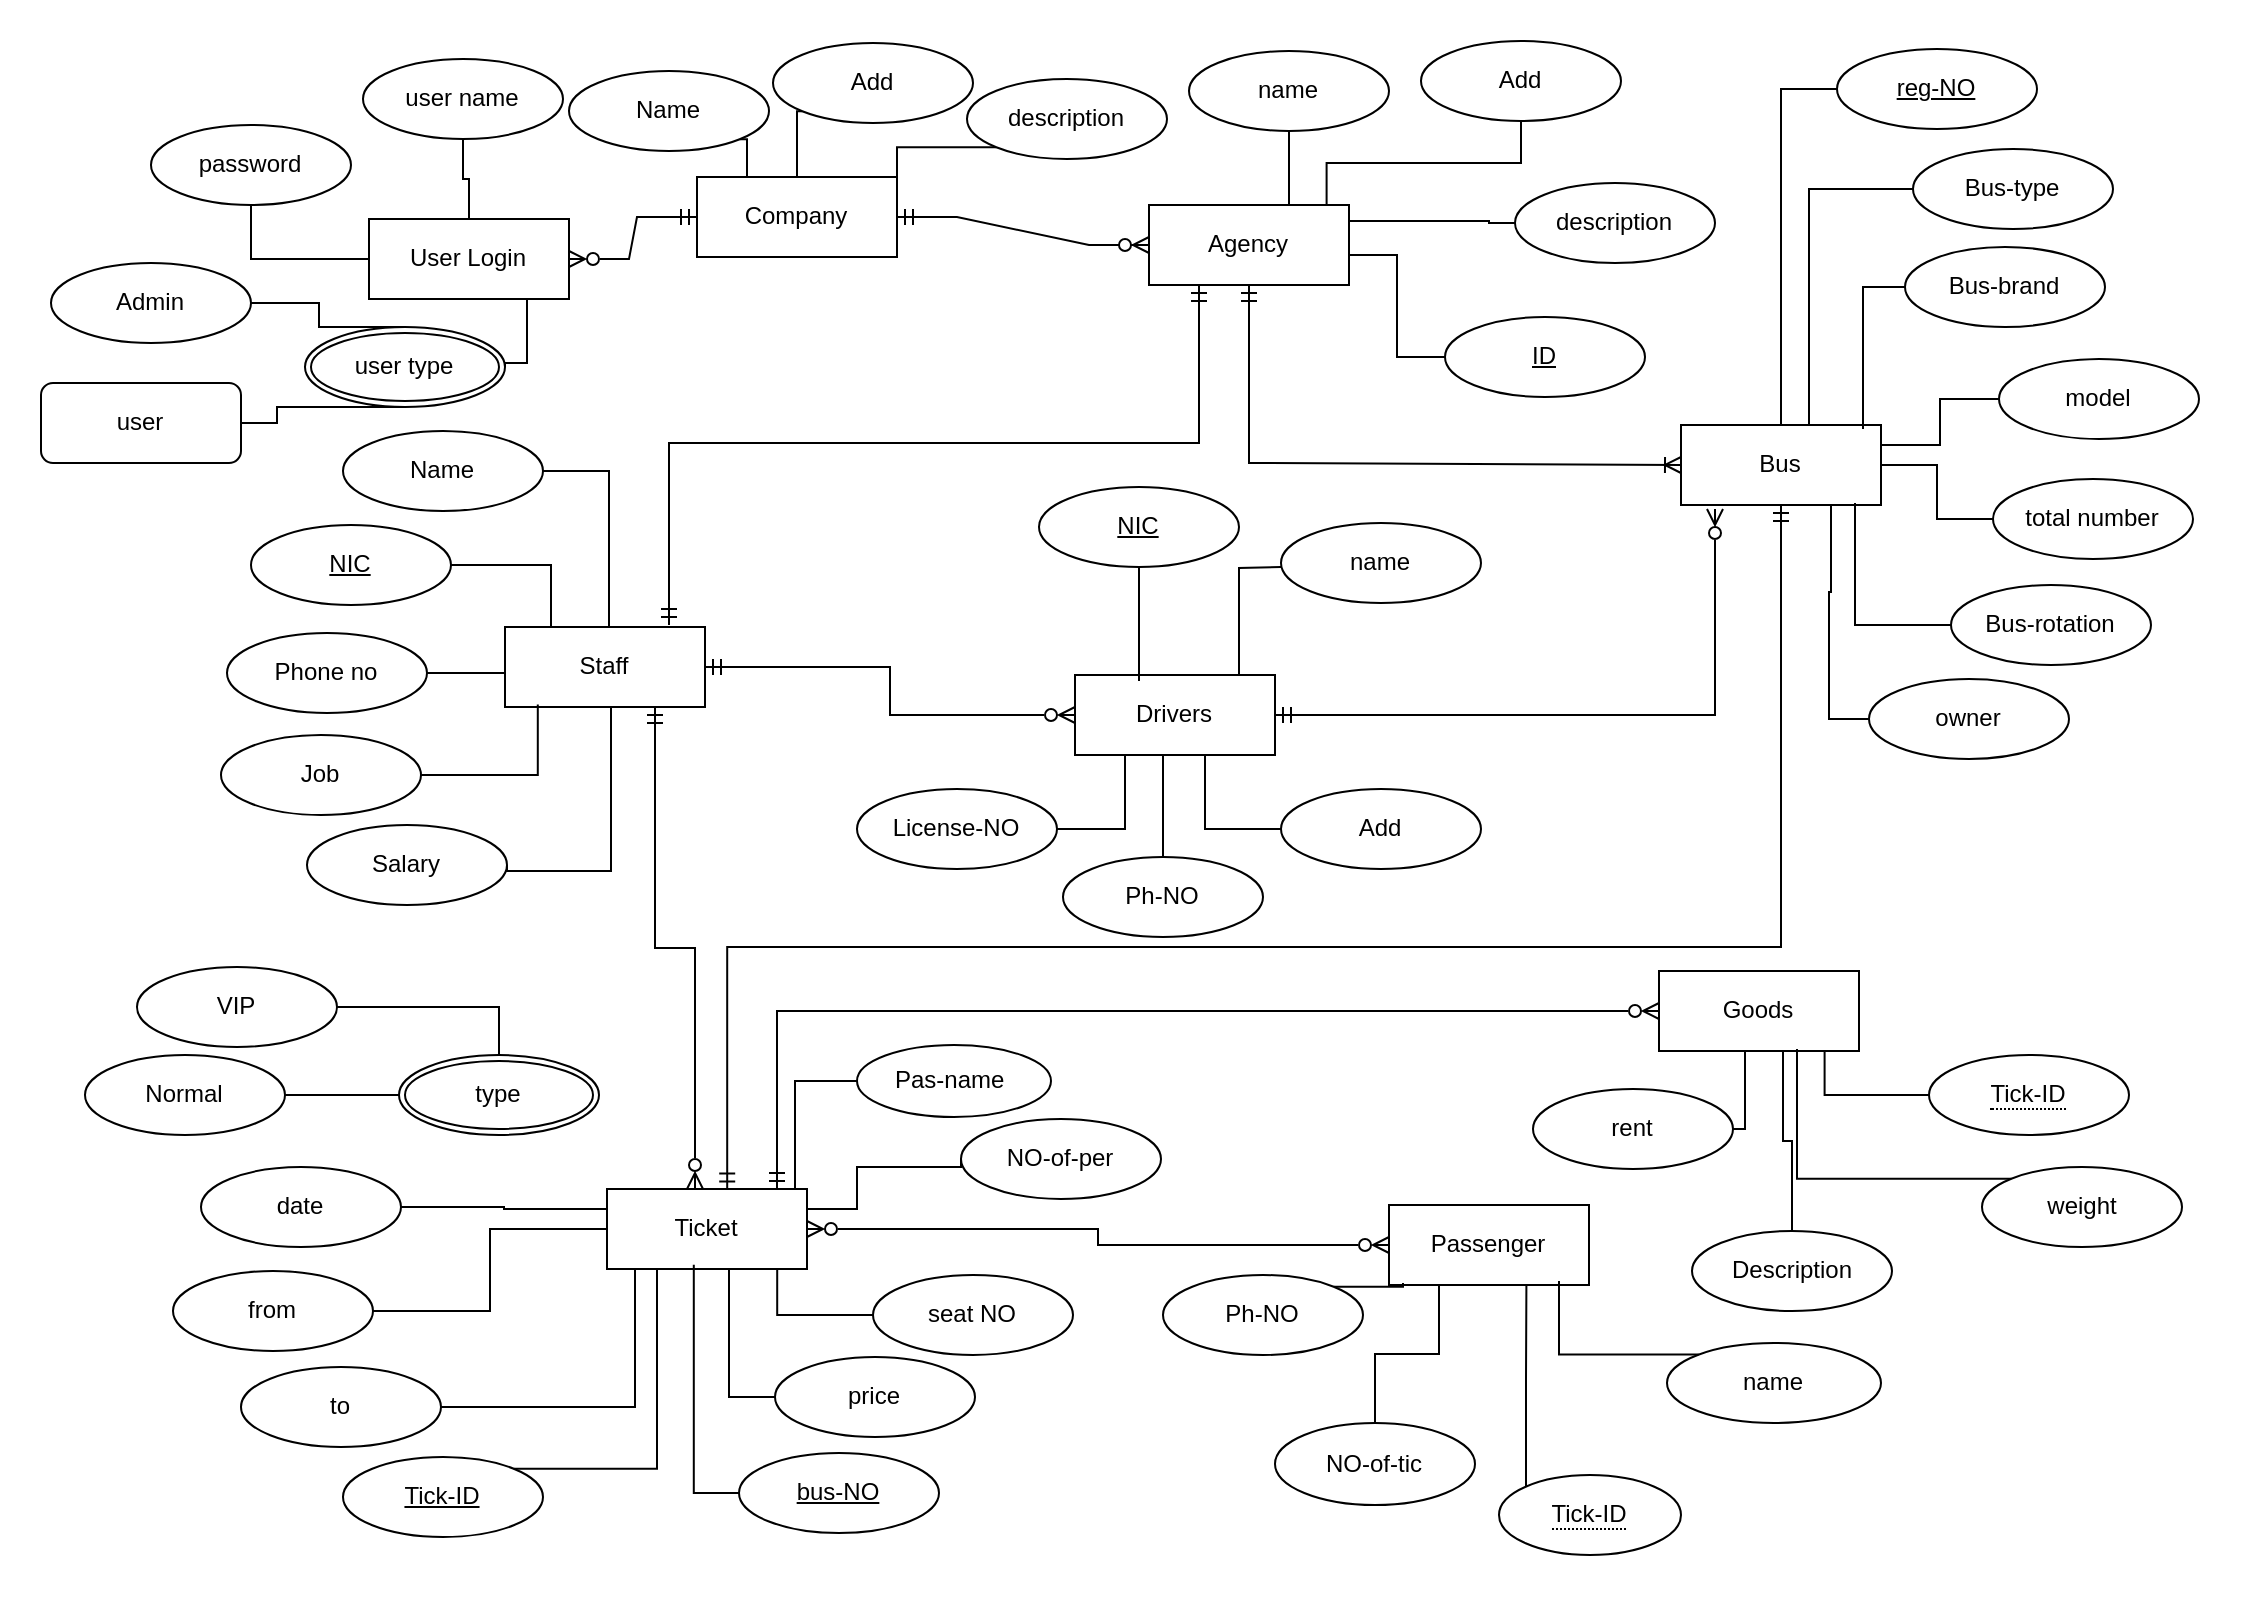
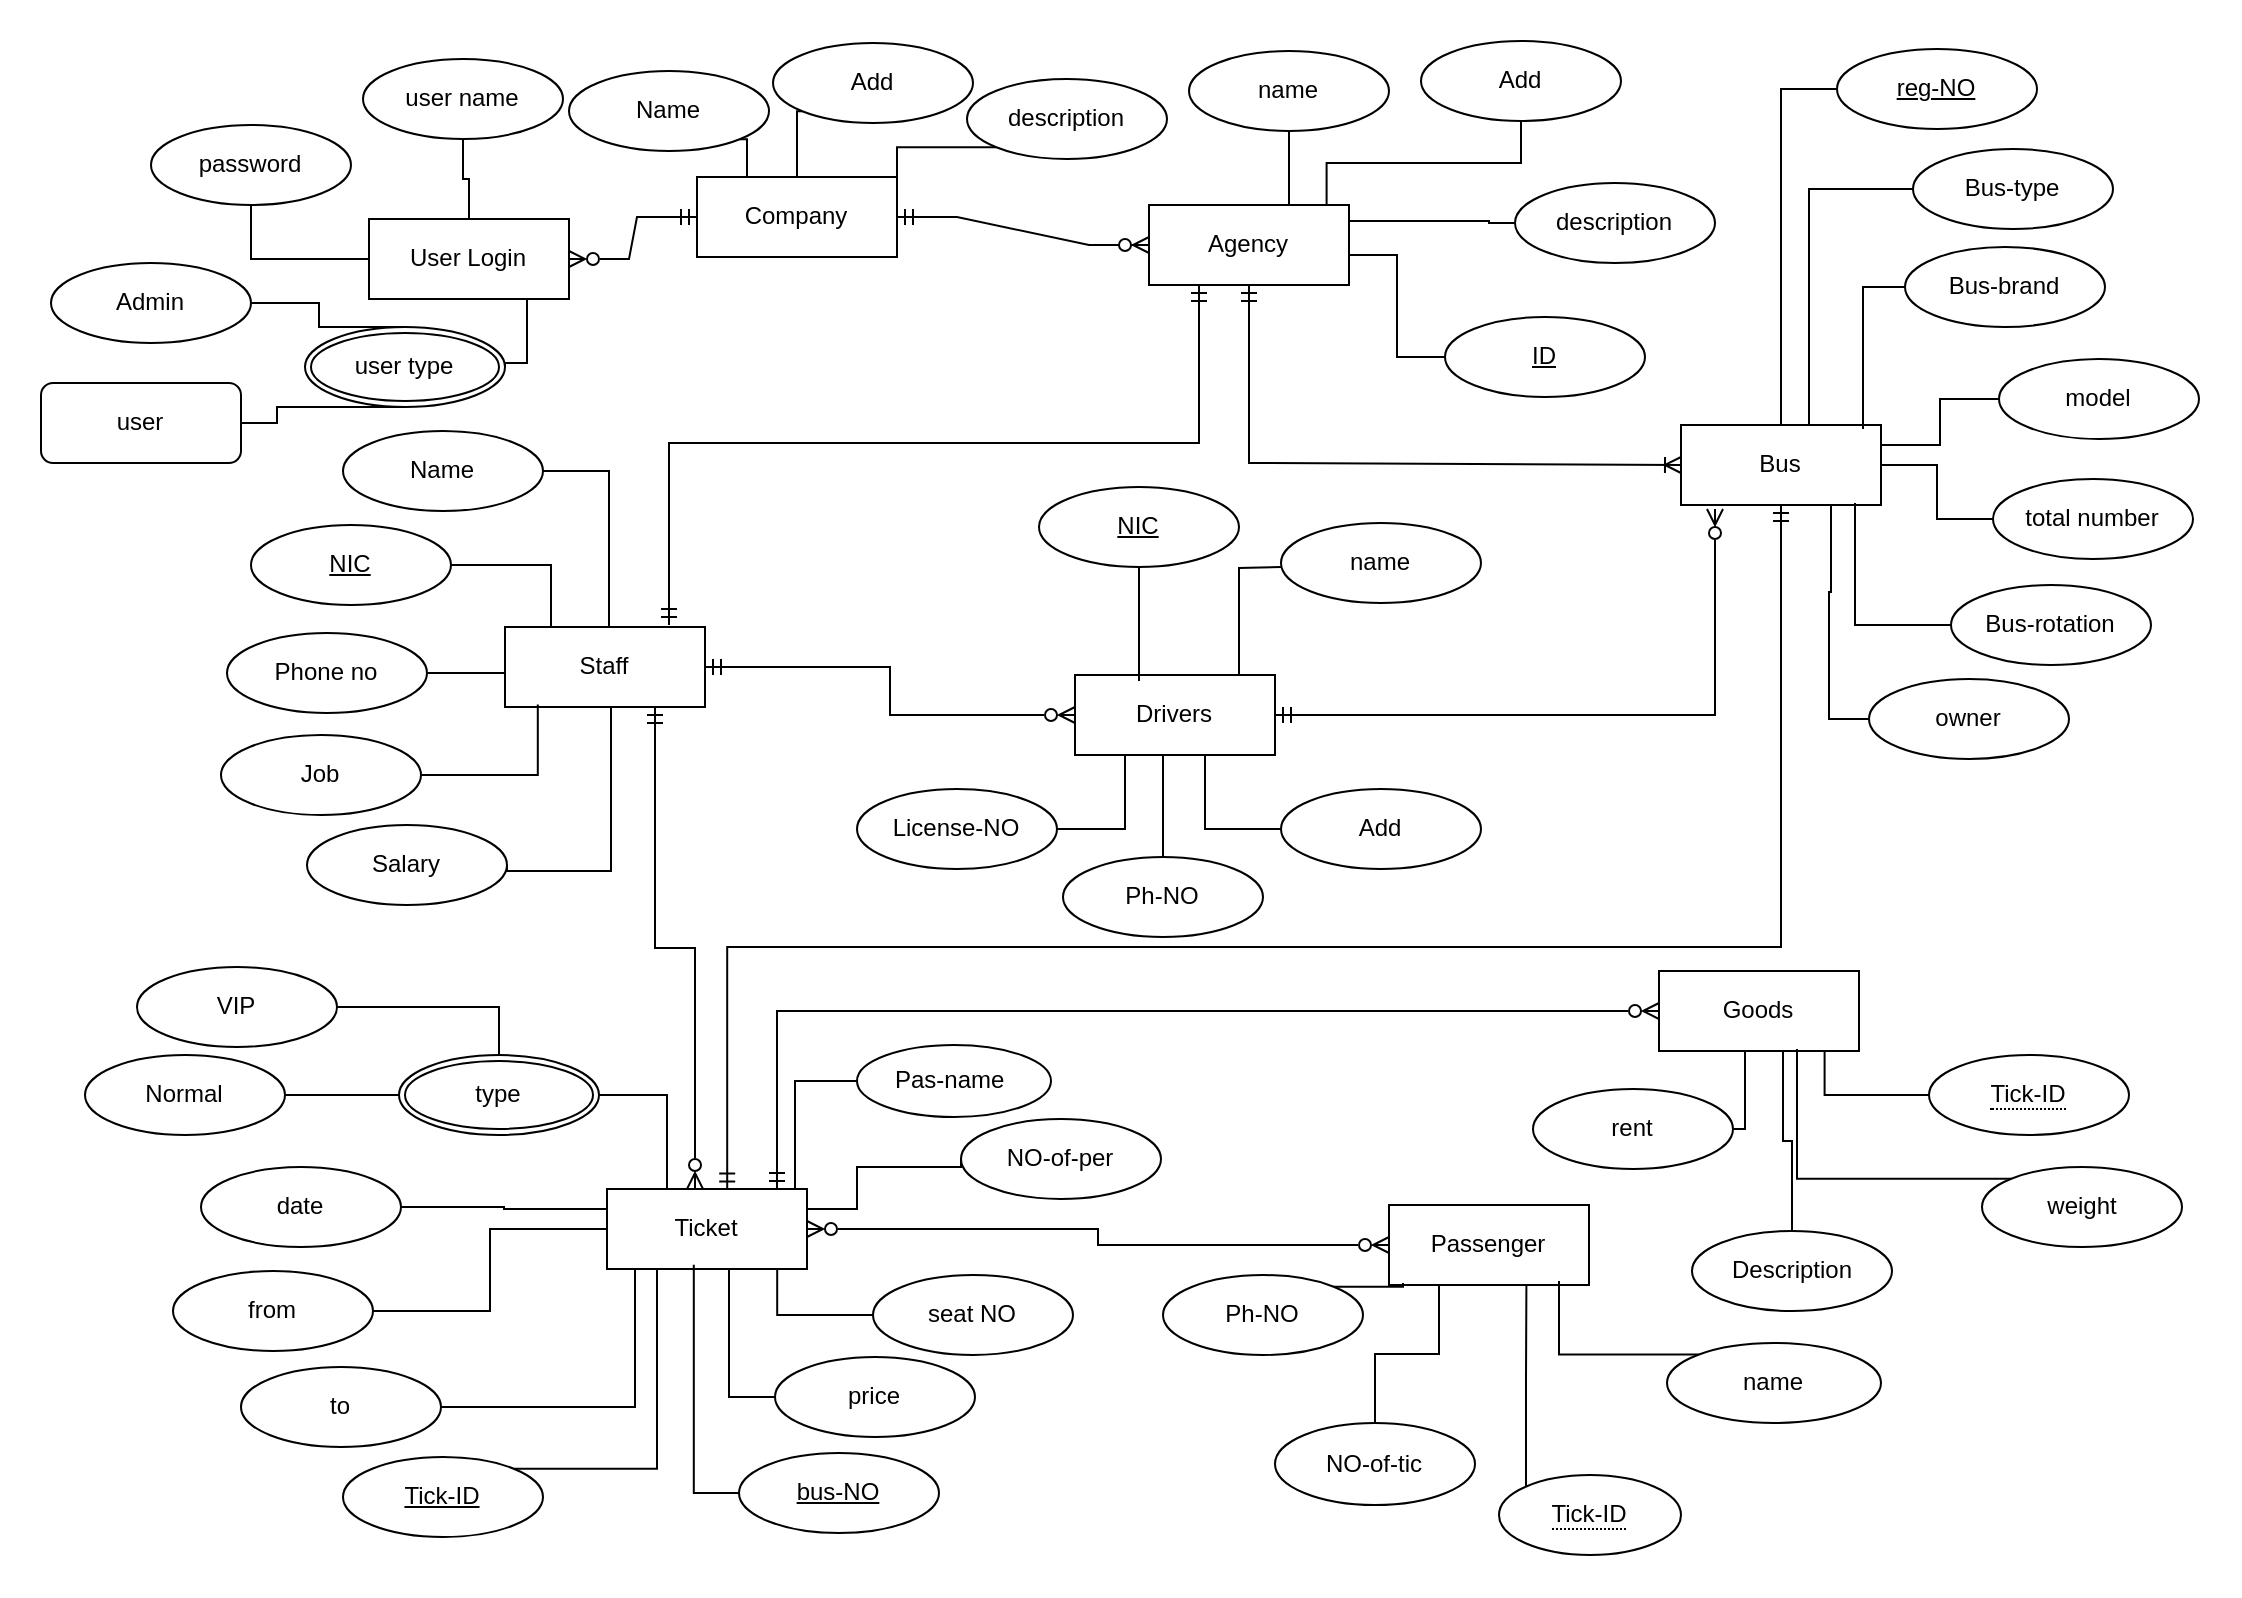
none -> (667, 1108)
